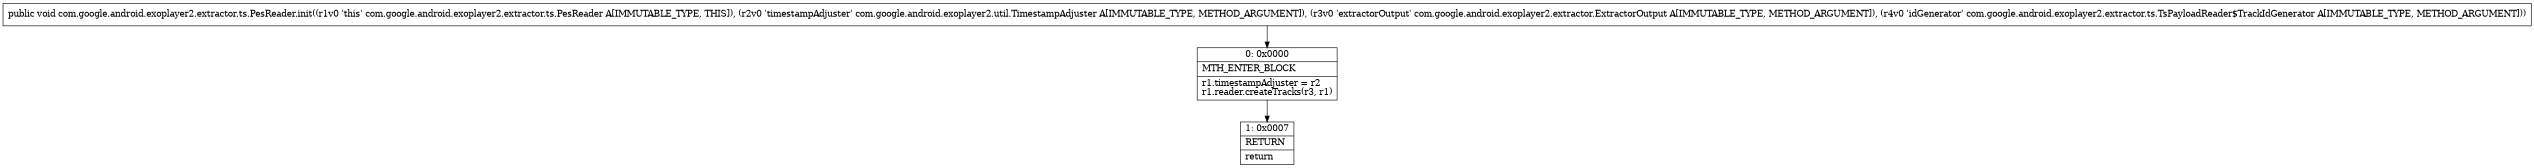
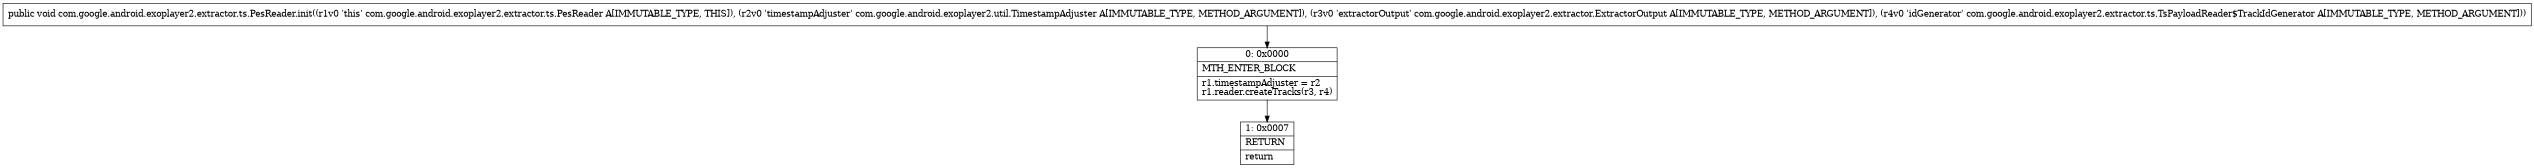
(1267, 92) -> (1267, 92)
